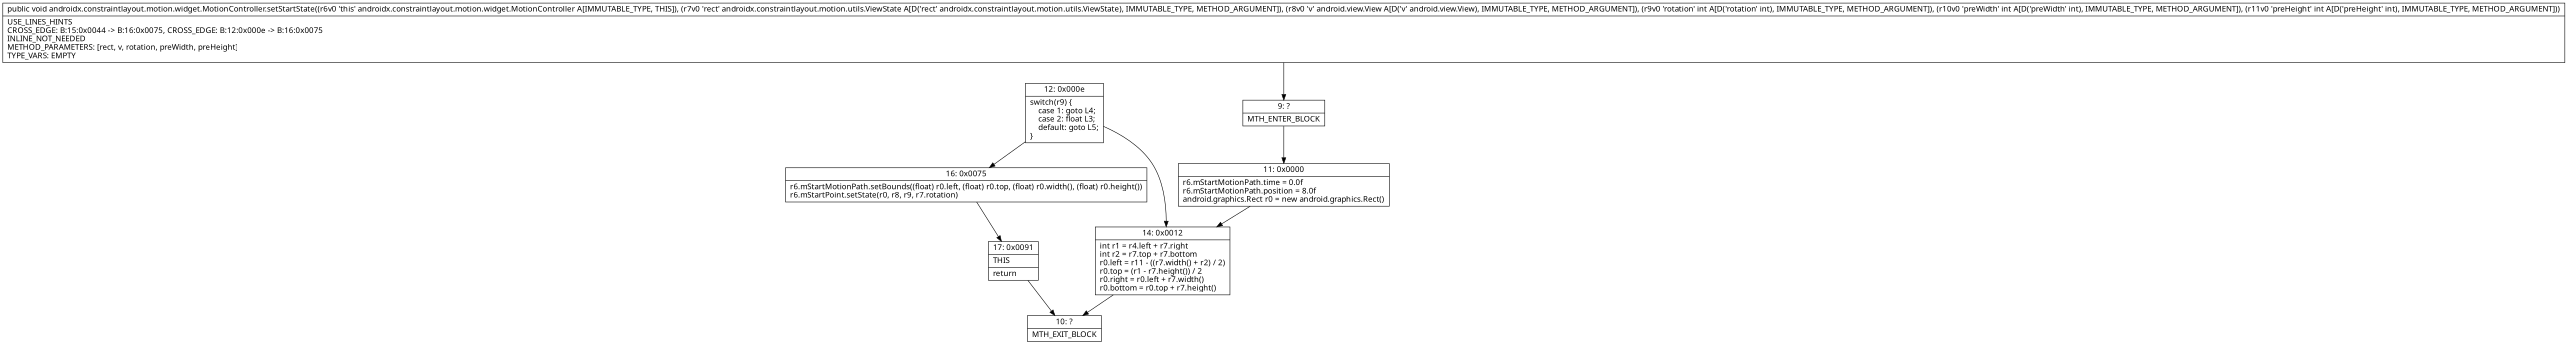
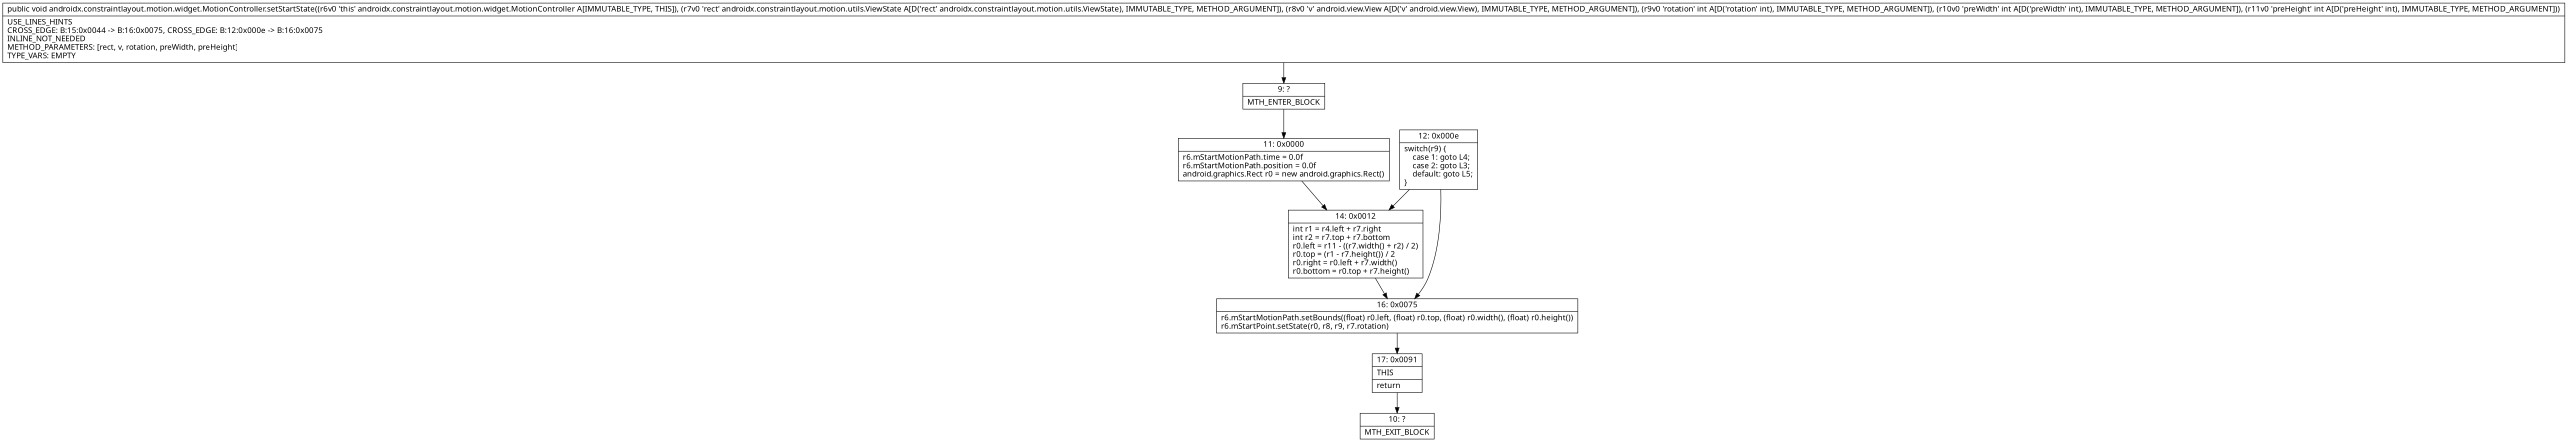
(1063, 119) -> (1437, 166)
(1250, 191) -> (1250, 166)
(1100, 304) -> (1380, 286)
